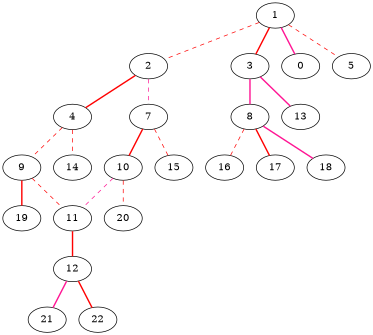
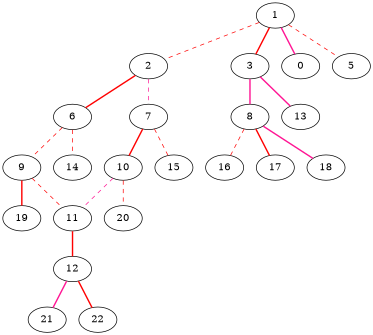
(73, 117) -> (73, 117)
